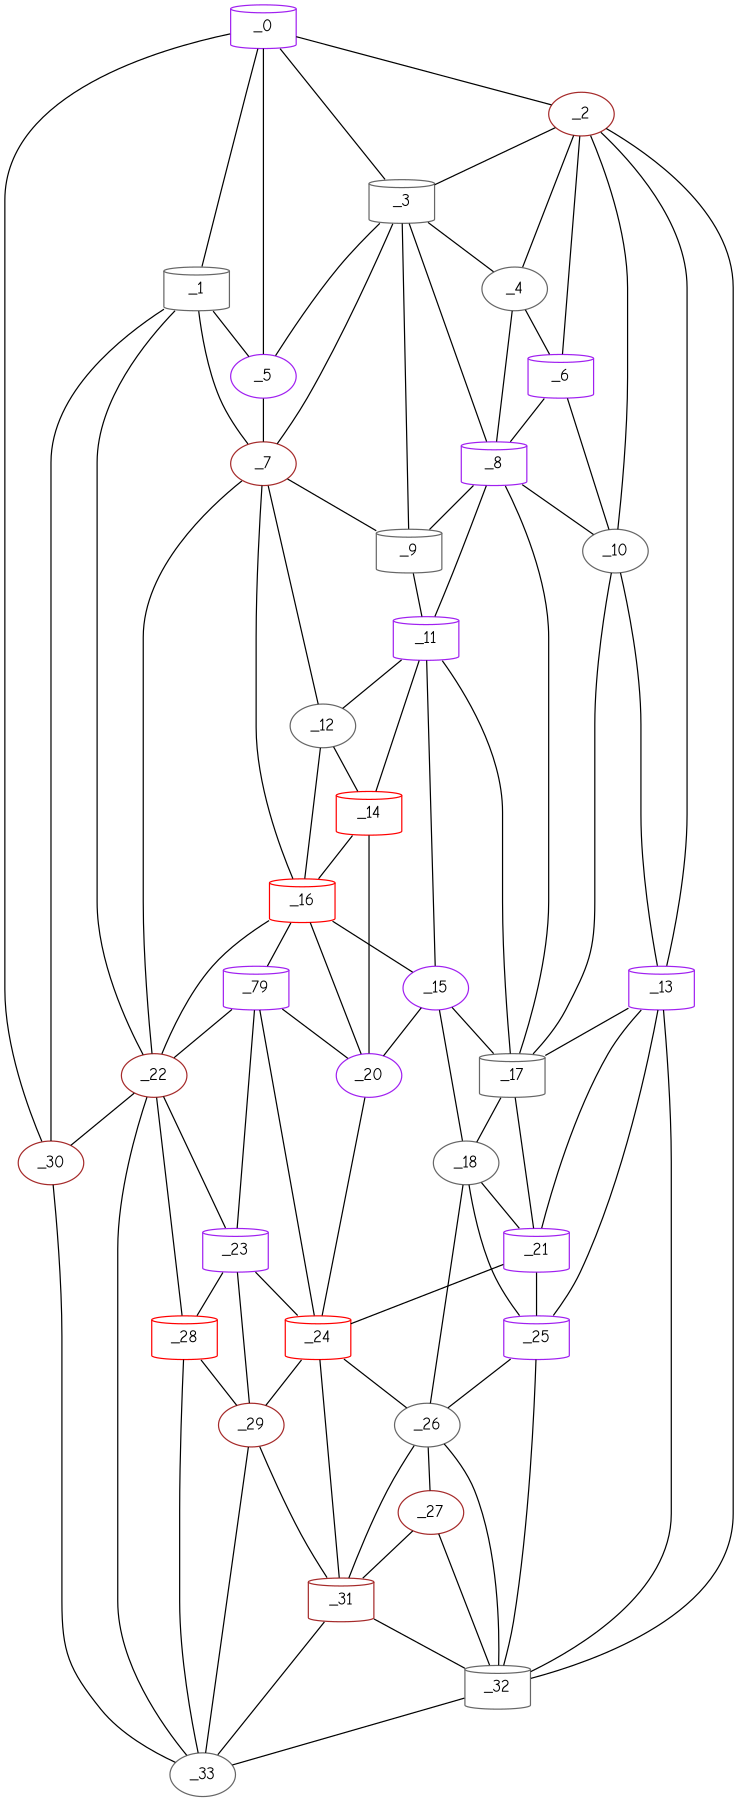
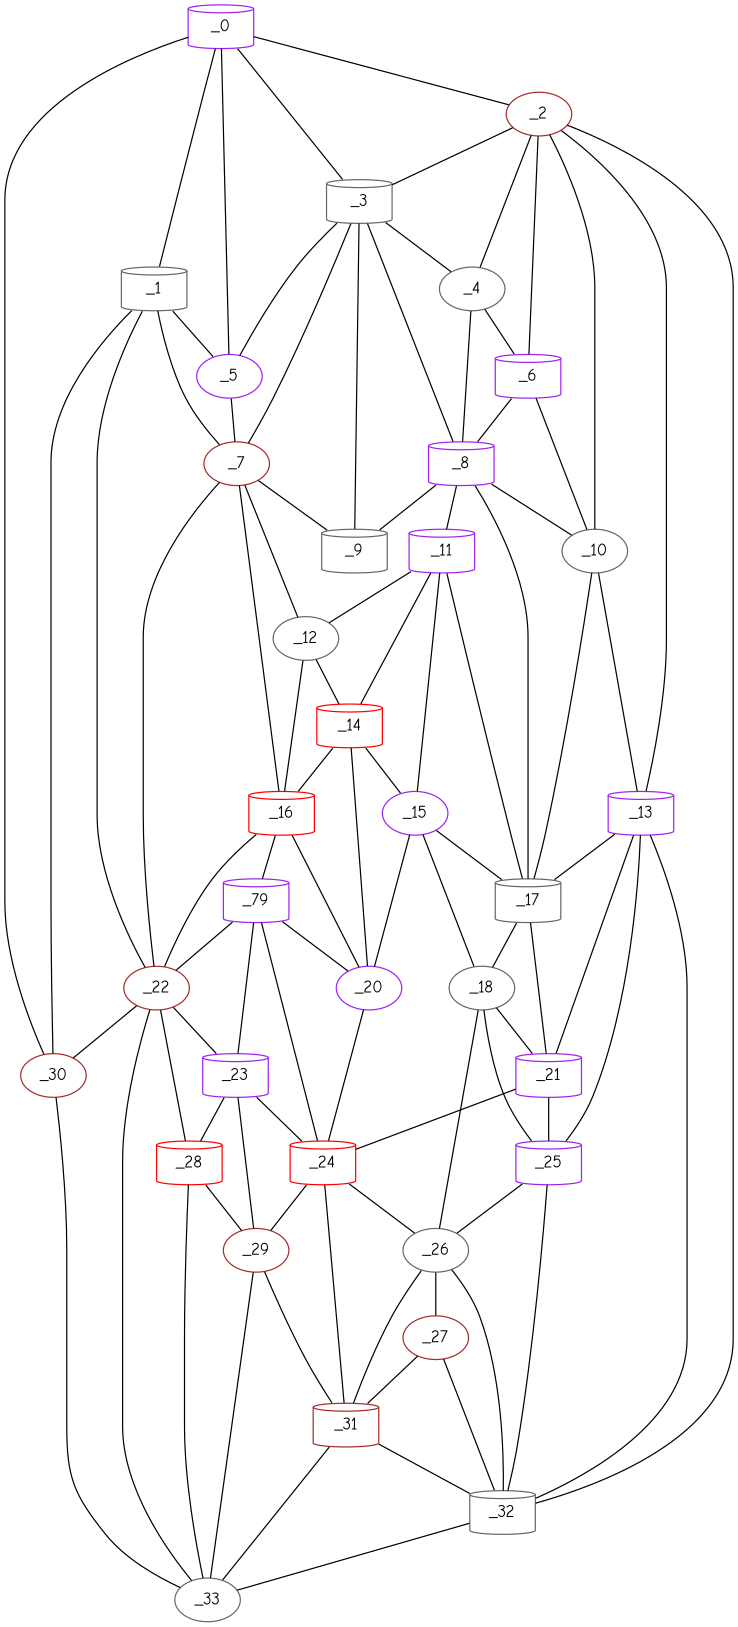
(418, 595) -> none
(377, 949) -> (383, 771)
